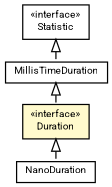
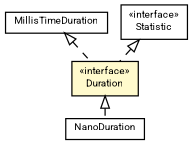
(56, 57) -> (125, 55)
